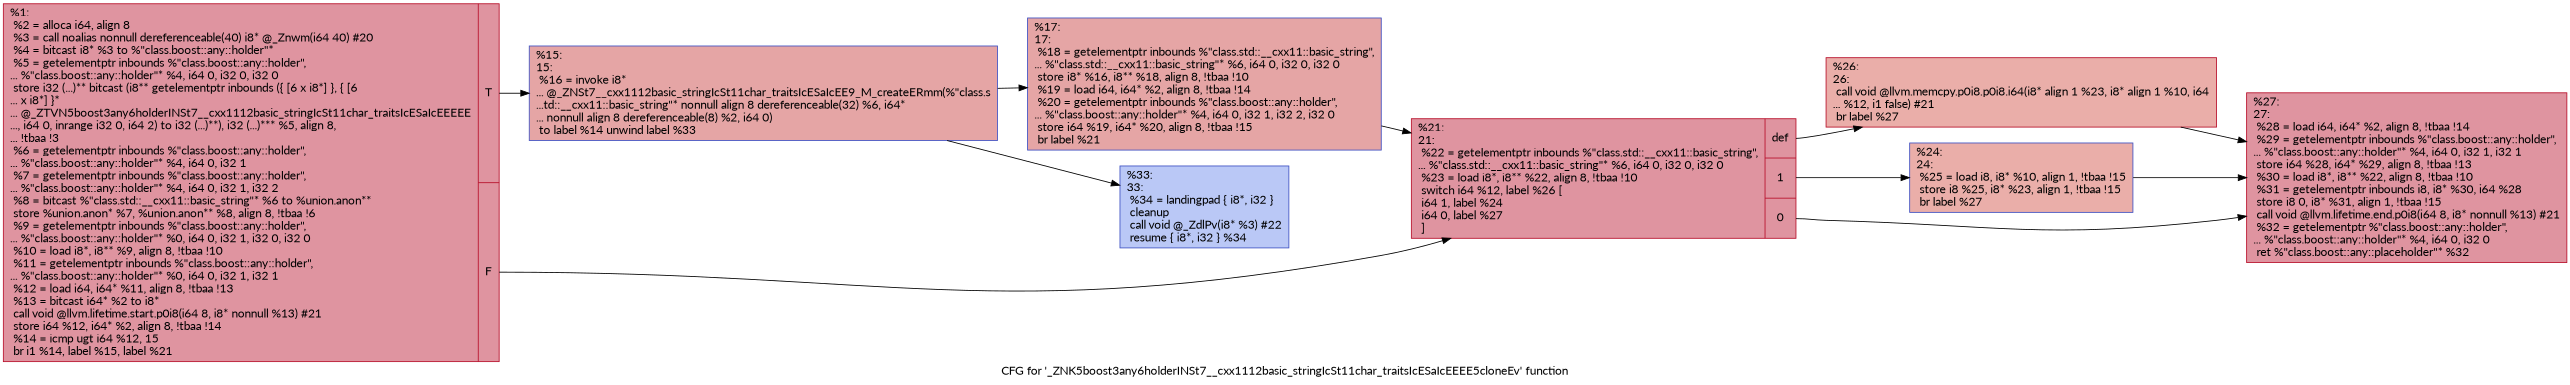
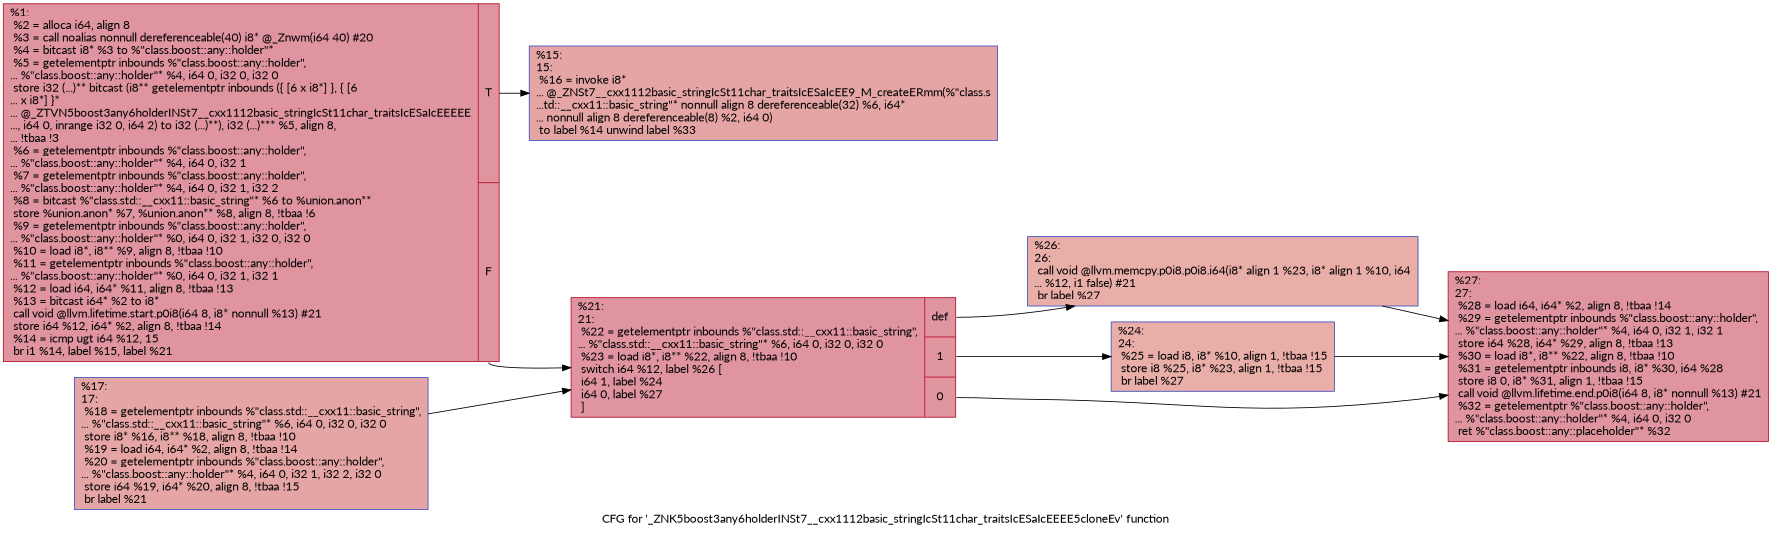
(1008, 88) -> none
(2021, 92) -> (1223, 271)
(1204, 207) -> none
